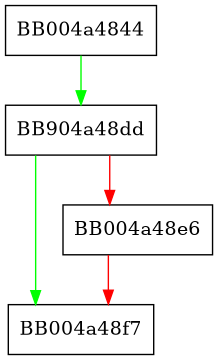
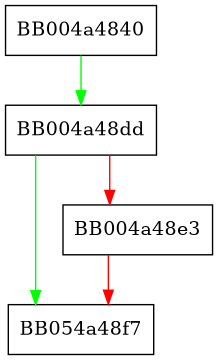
(81, 30) -> (81, 30)
(81, 130) -> (81, 130)
(138, 230) -> (138, 230)
(81, 330) -> (81, 330)
